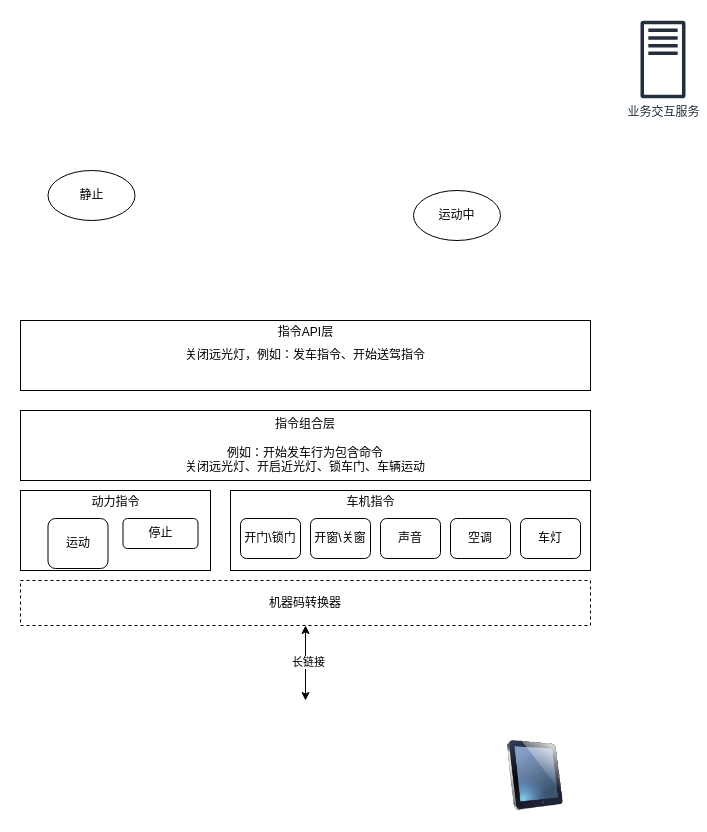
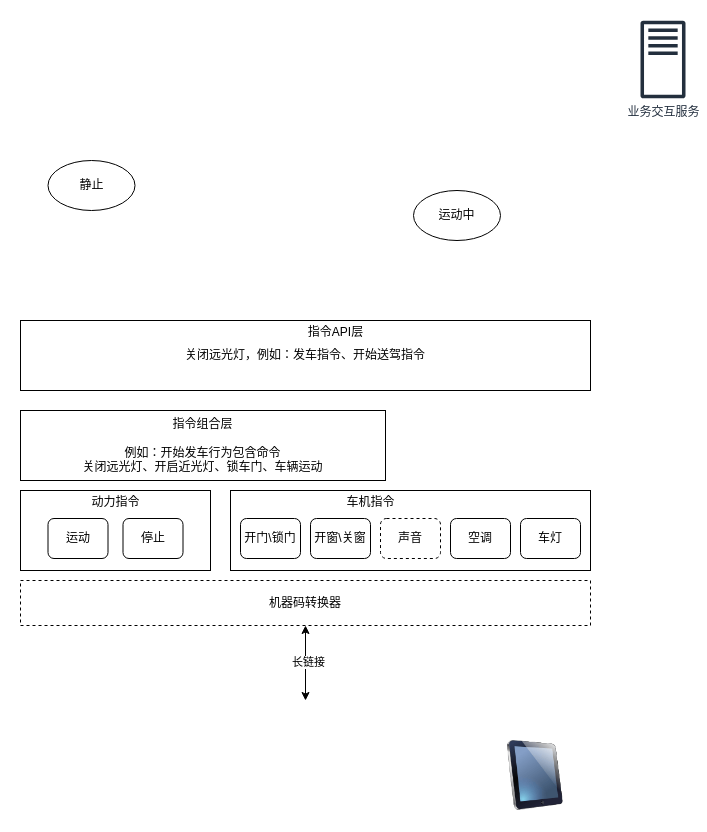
(92, 196) -> (92, 186)
(306, 333) -> (336, 333)
(306, 446) -> (203, 446)
(161, 534) -> (153, 539)
(411, 539) -> (411, 539)
(78, 544) -> (78, 539)
